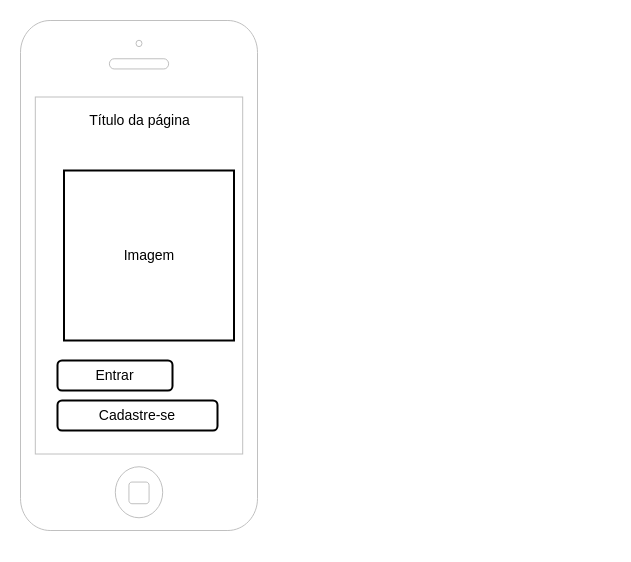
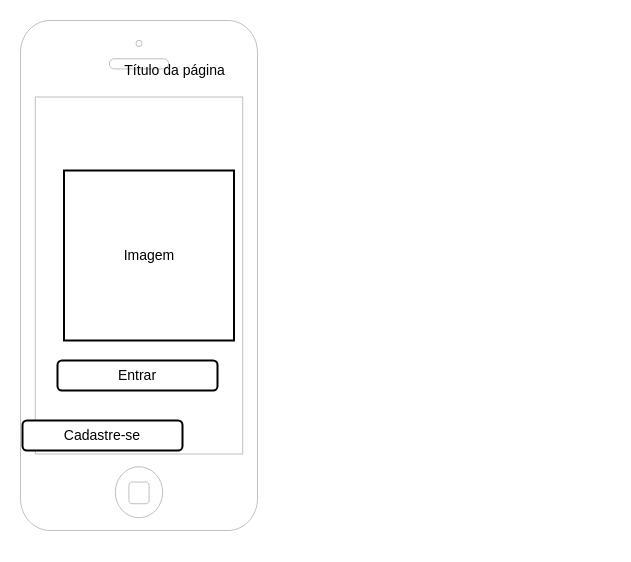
(139, 121) -> (174, 71)
(115, 376) -> (138, 376)
(138, 416) -> (103, 436)
